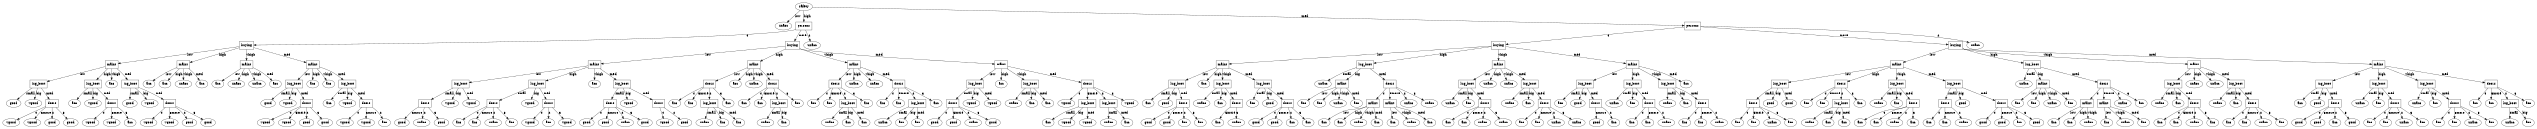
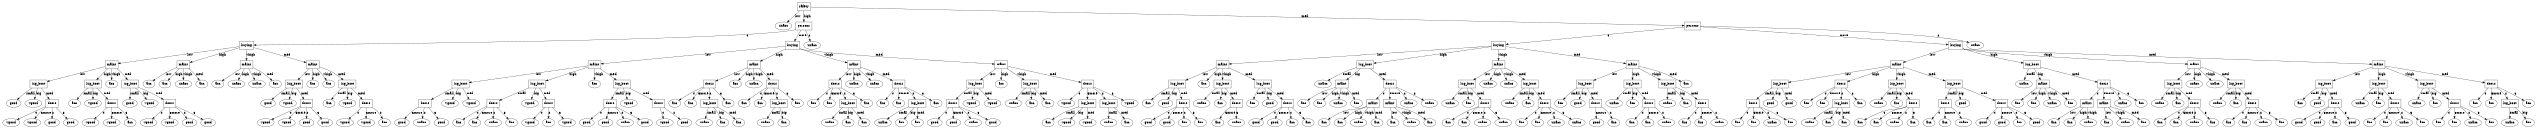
(804, 7) -> (804, 7)
